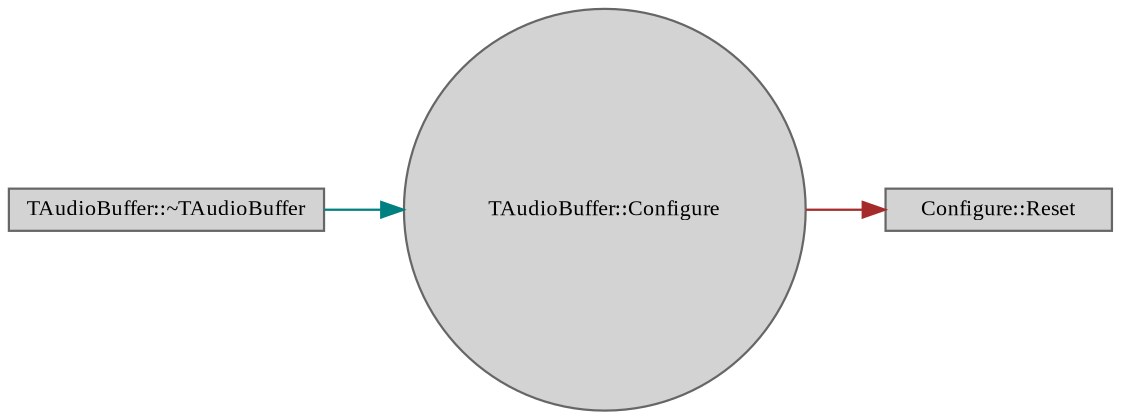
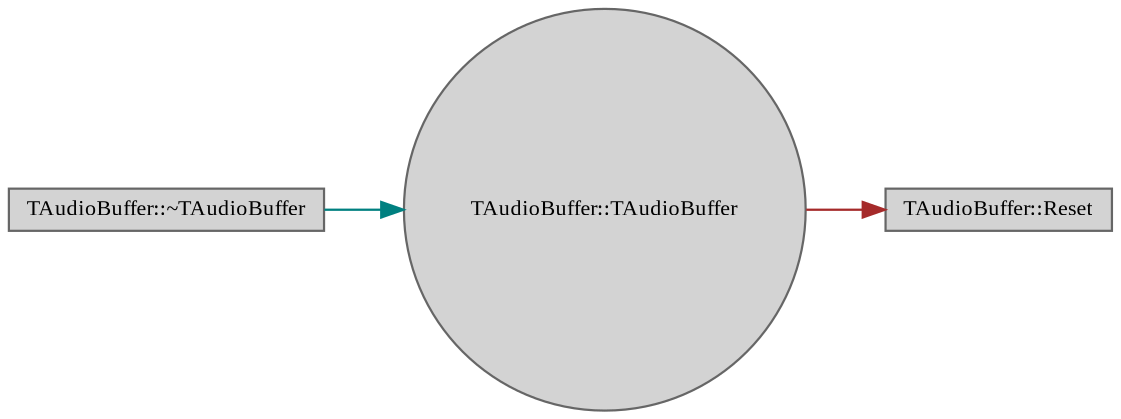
(605, 210) -> (605, 210)
(999, 210) -> (999, 210)
